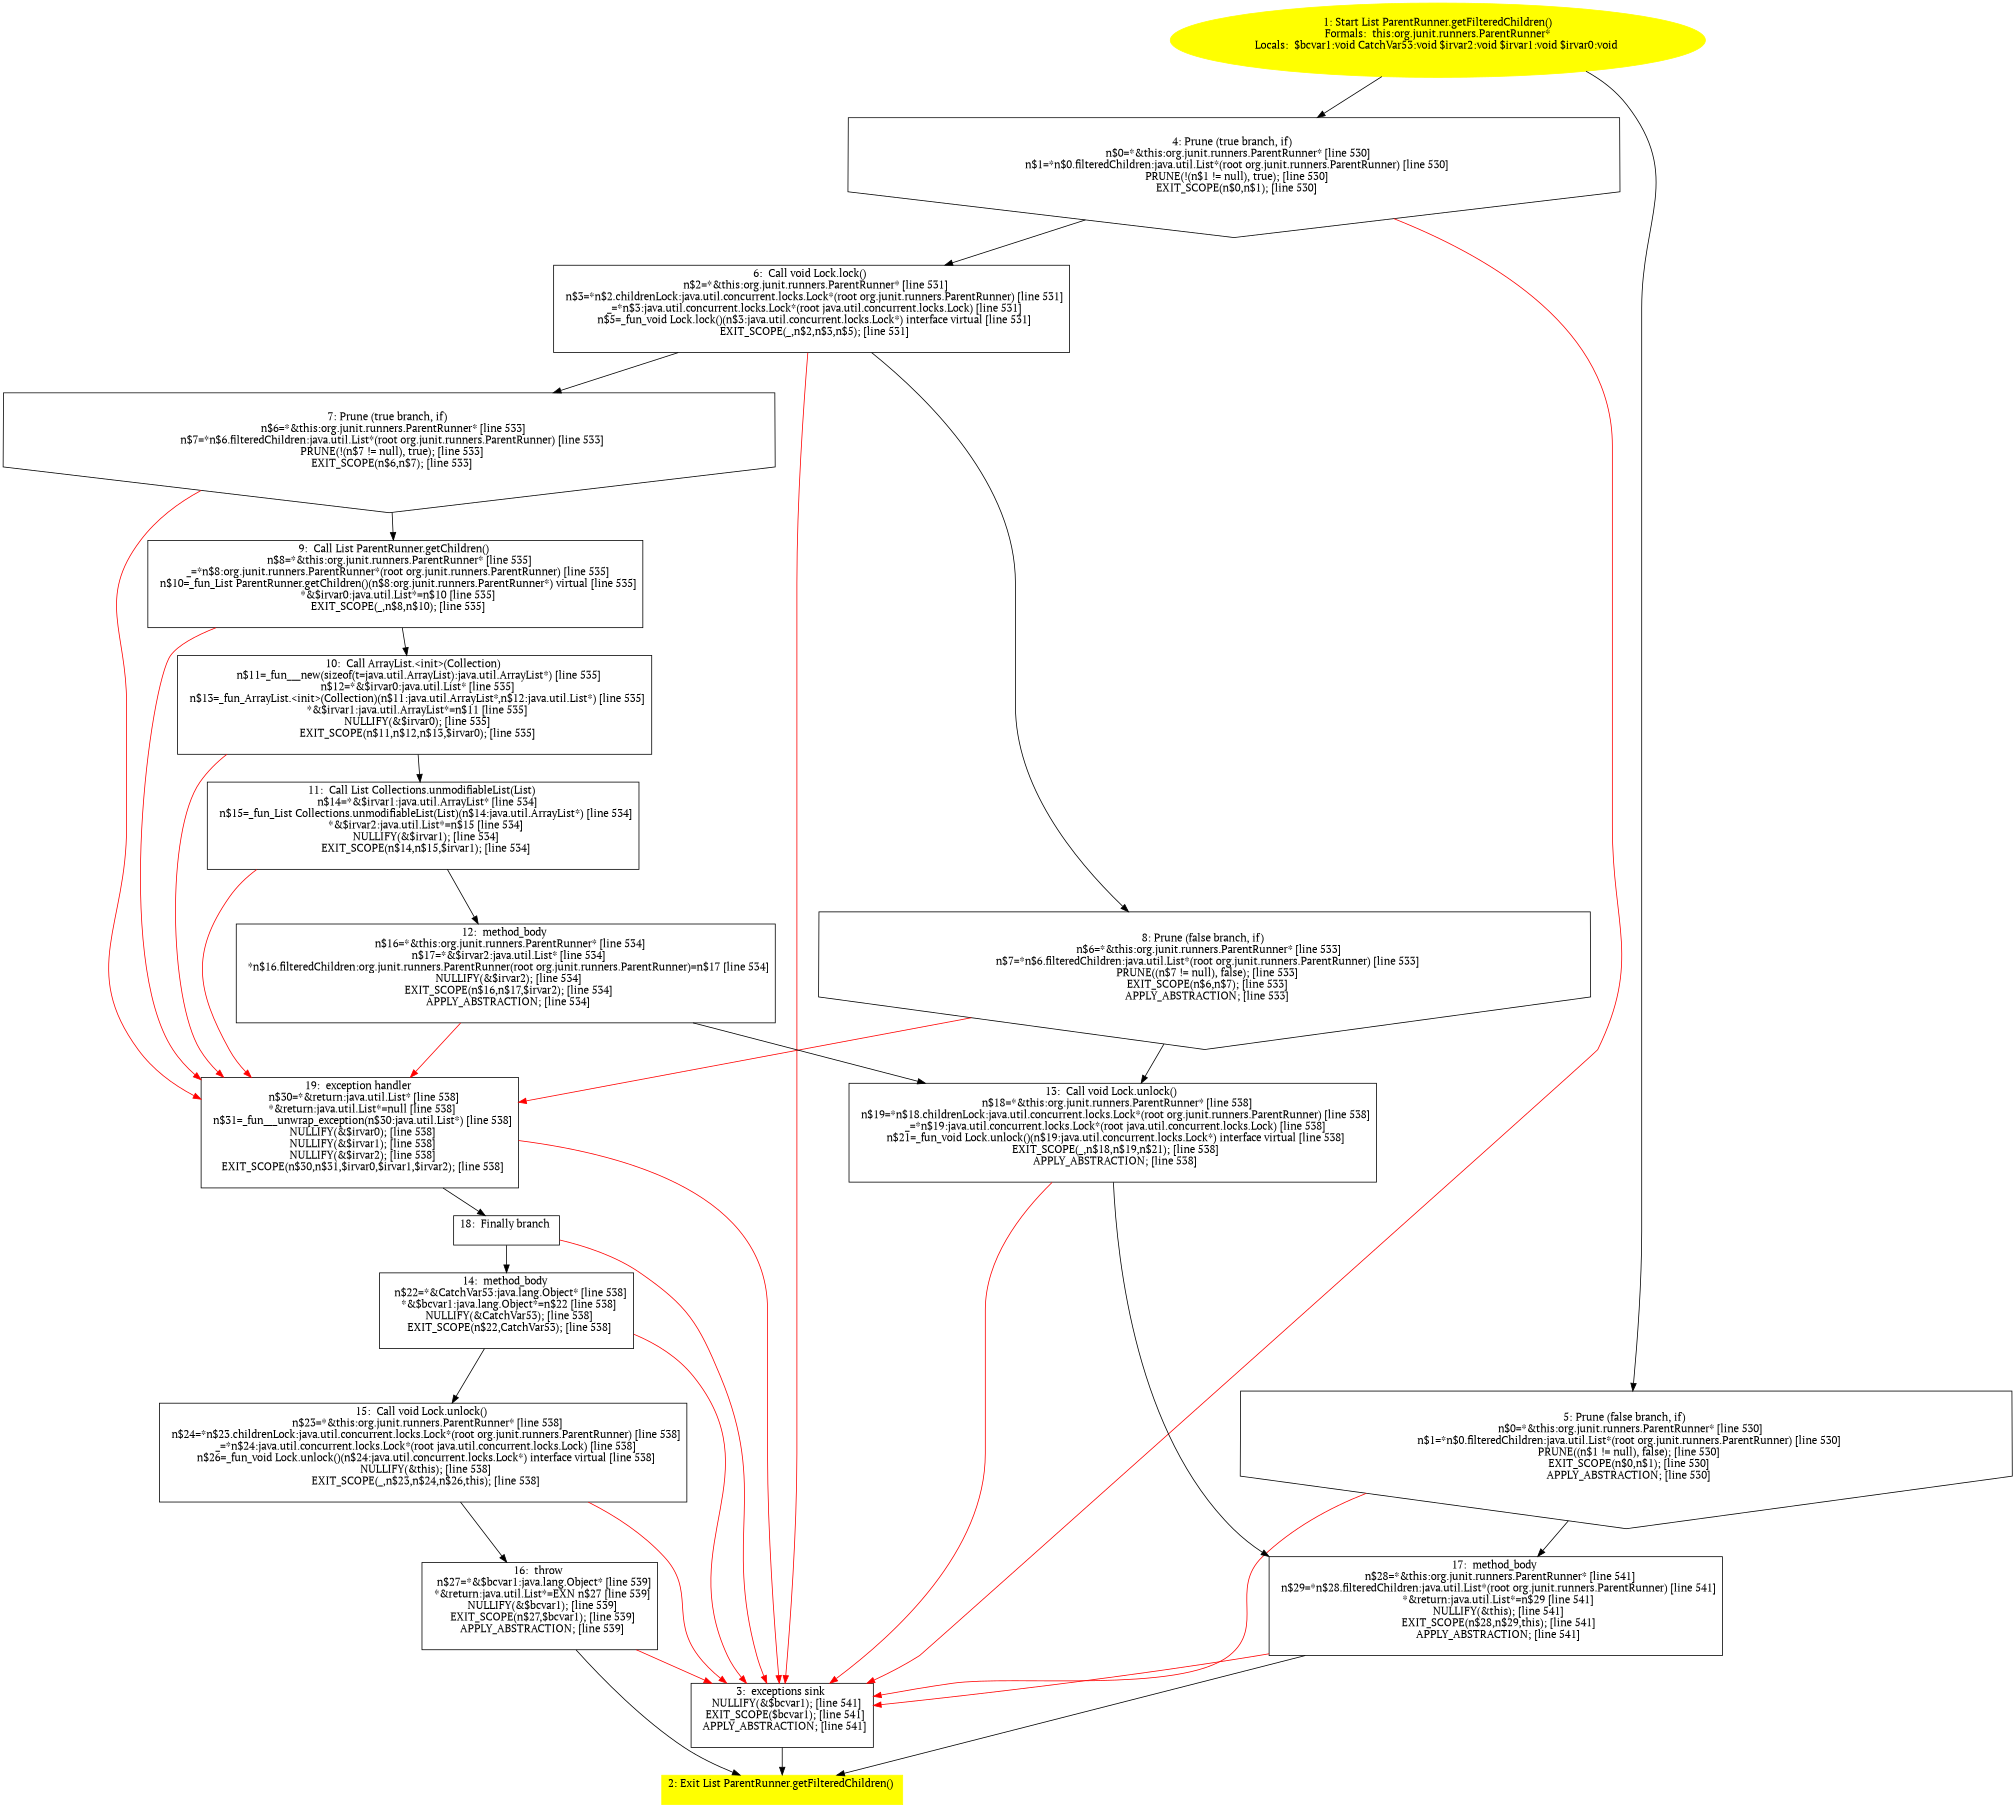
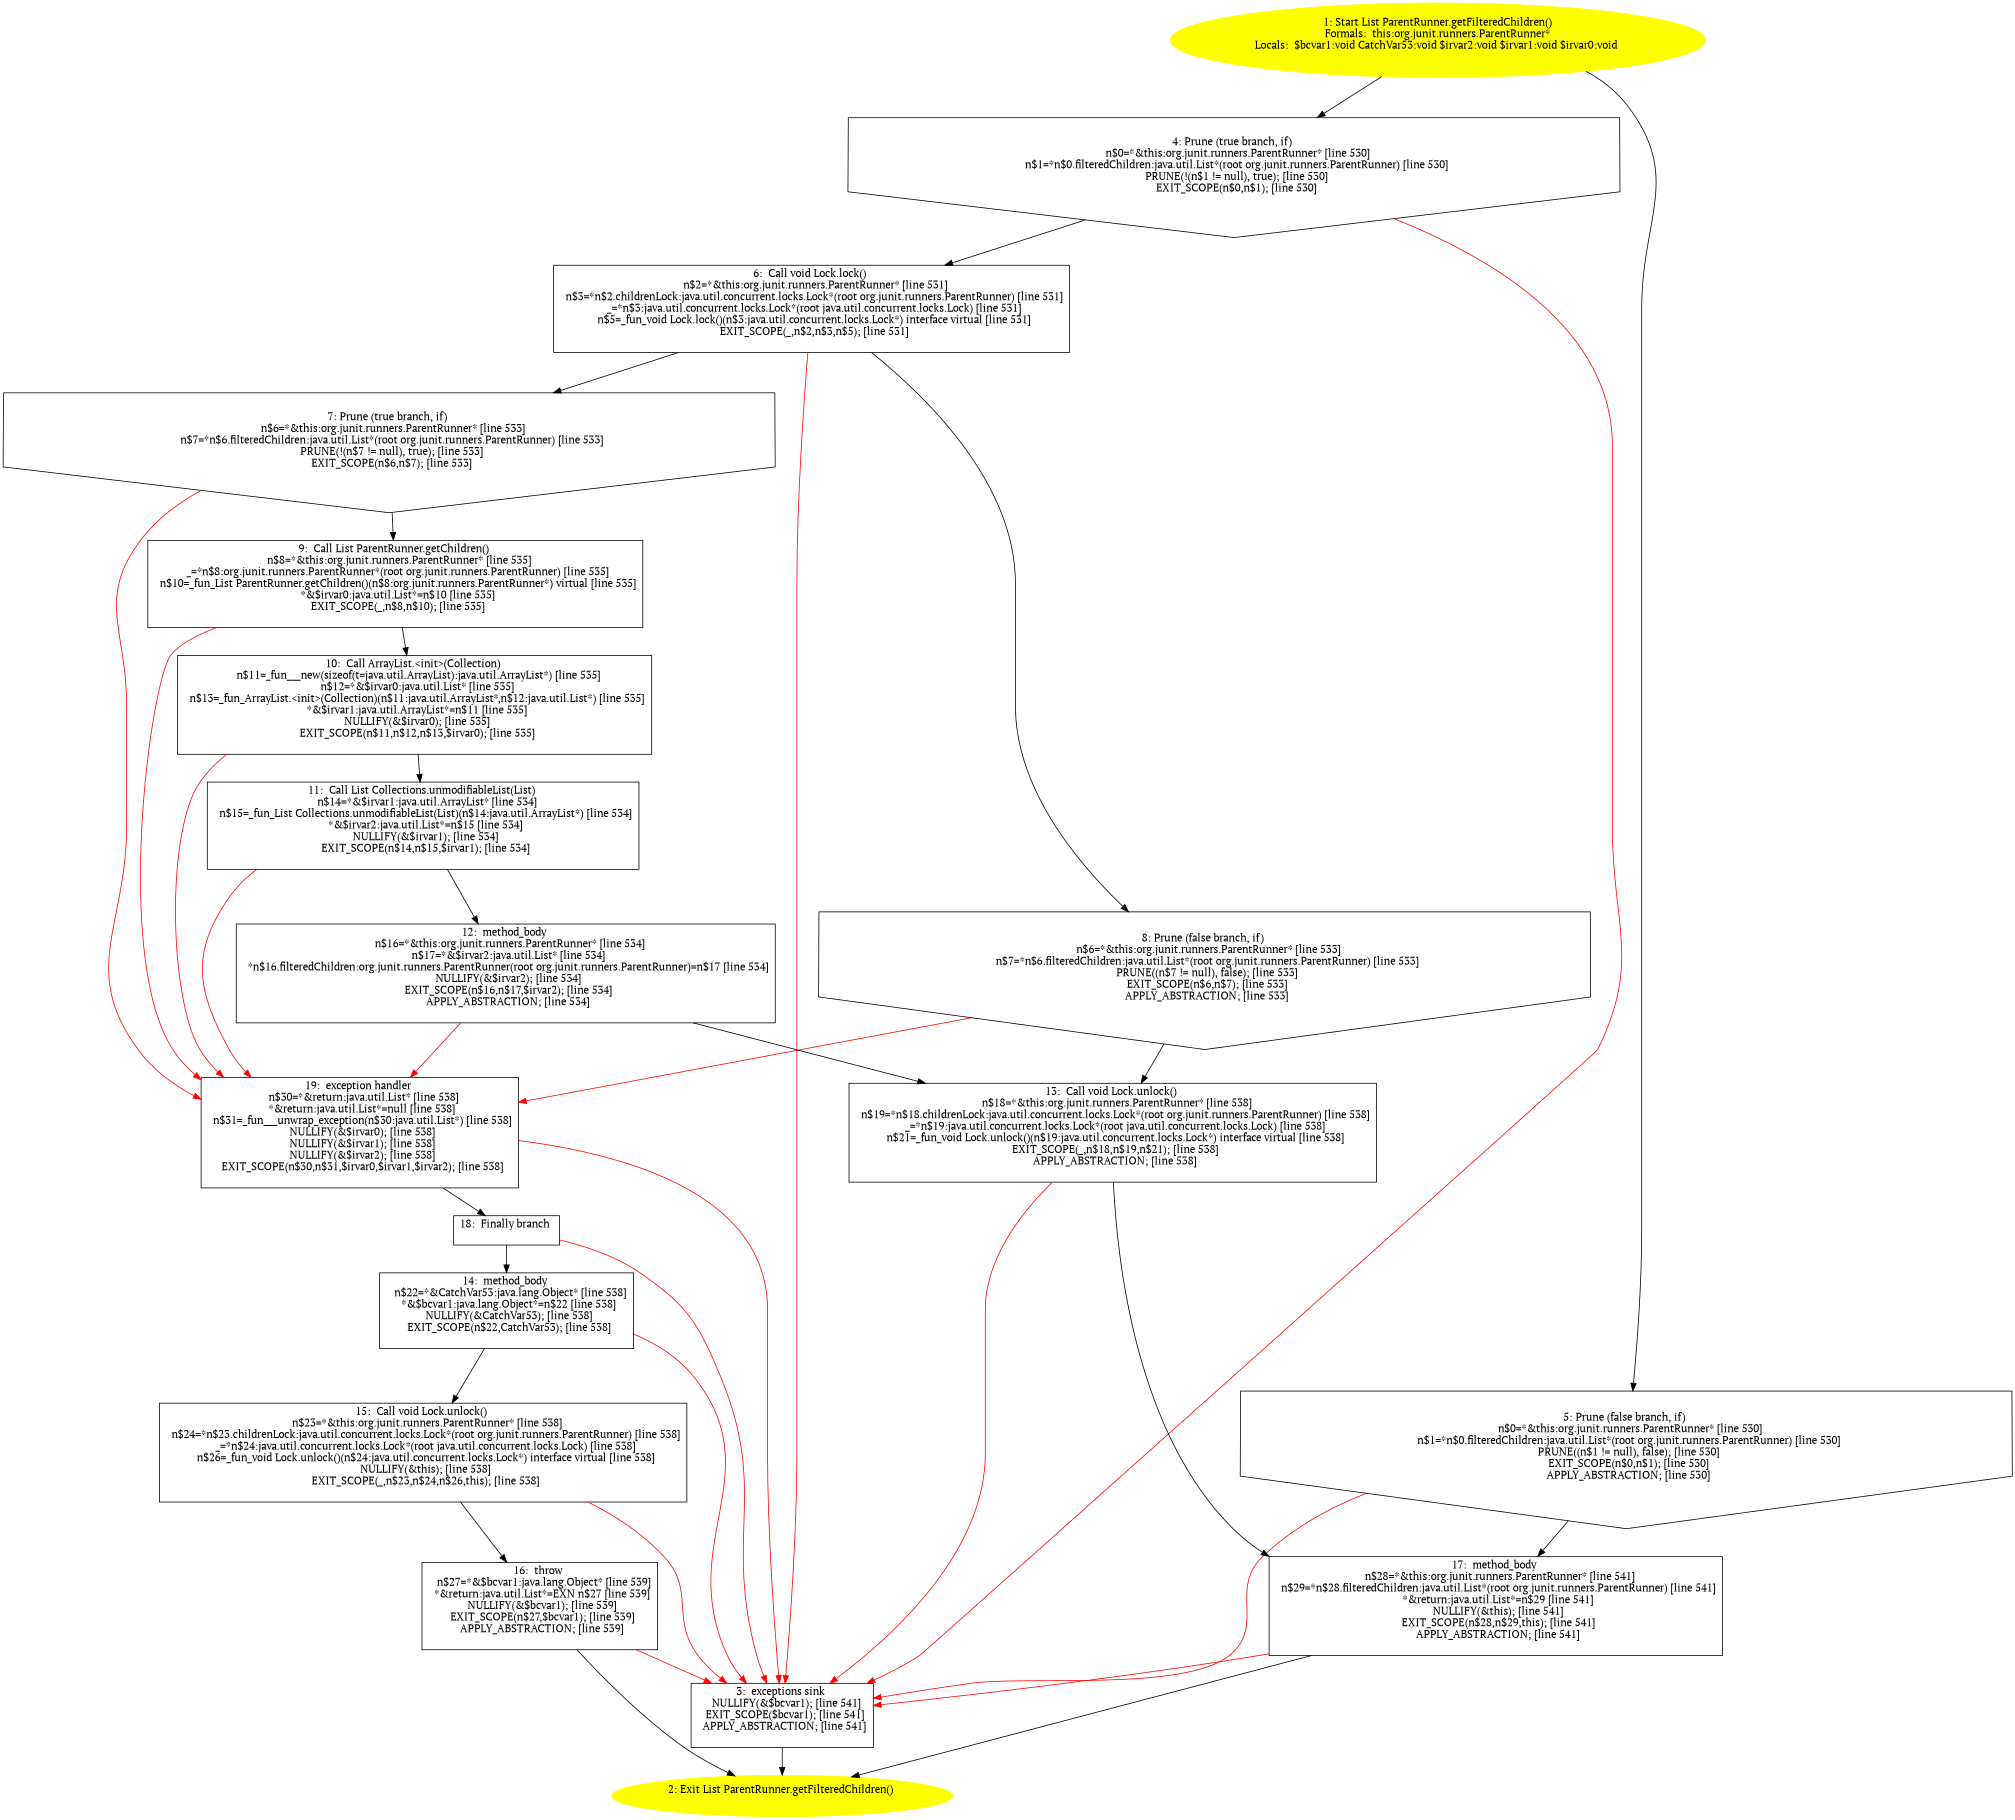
(782, 1790) -> (782, 1796)
